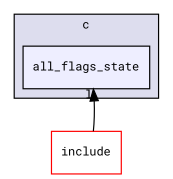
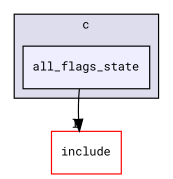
(94, 116) -> (78, 106)
